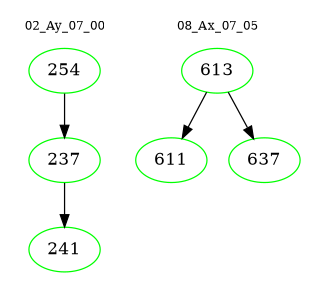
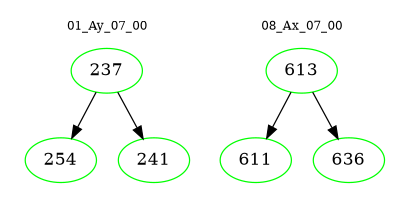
(65, 27) -> (107, 27)
(218, 27) -> (302, 27)
(65, 109) -> (87, 110)
(264, 160) -> (349, 160)
